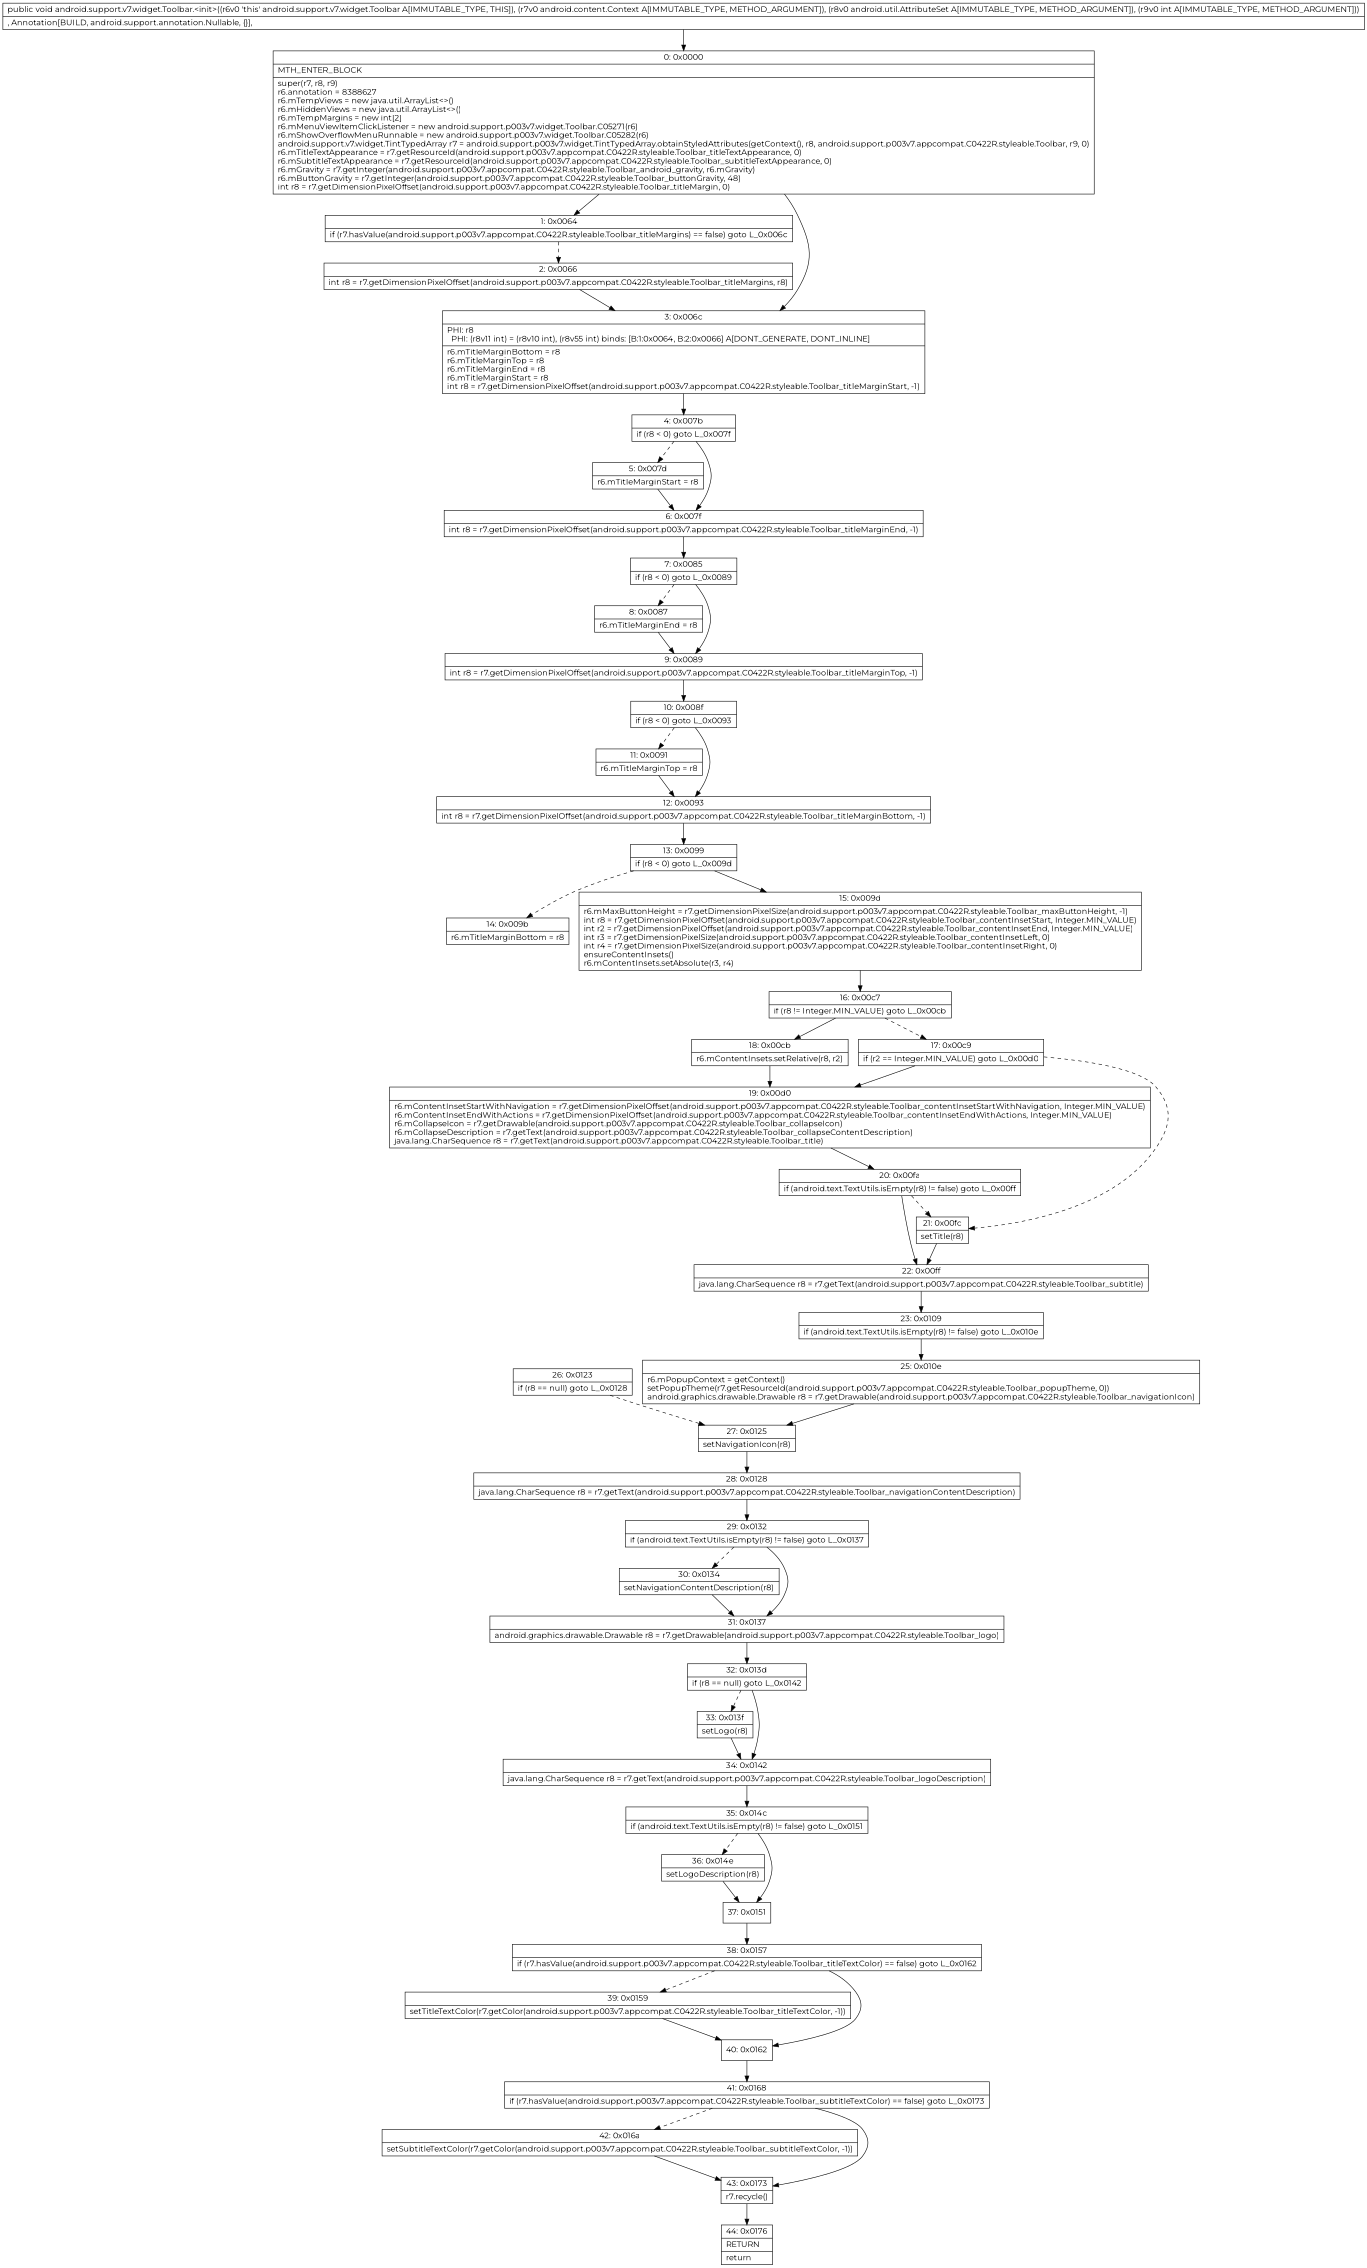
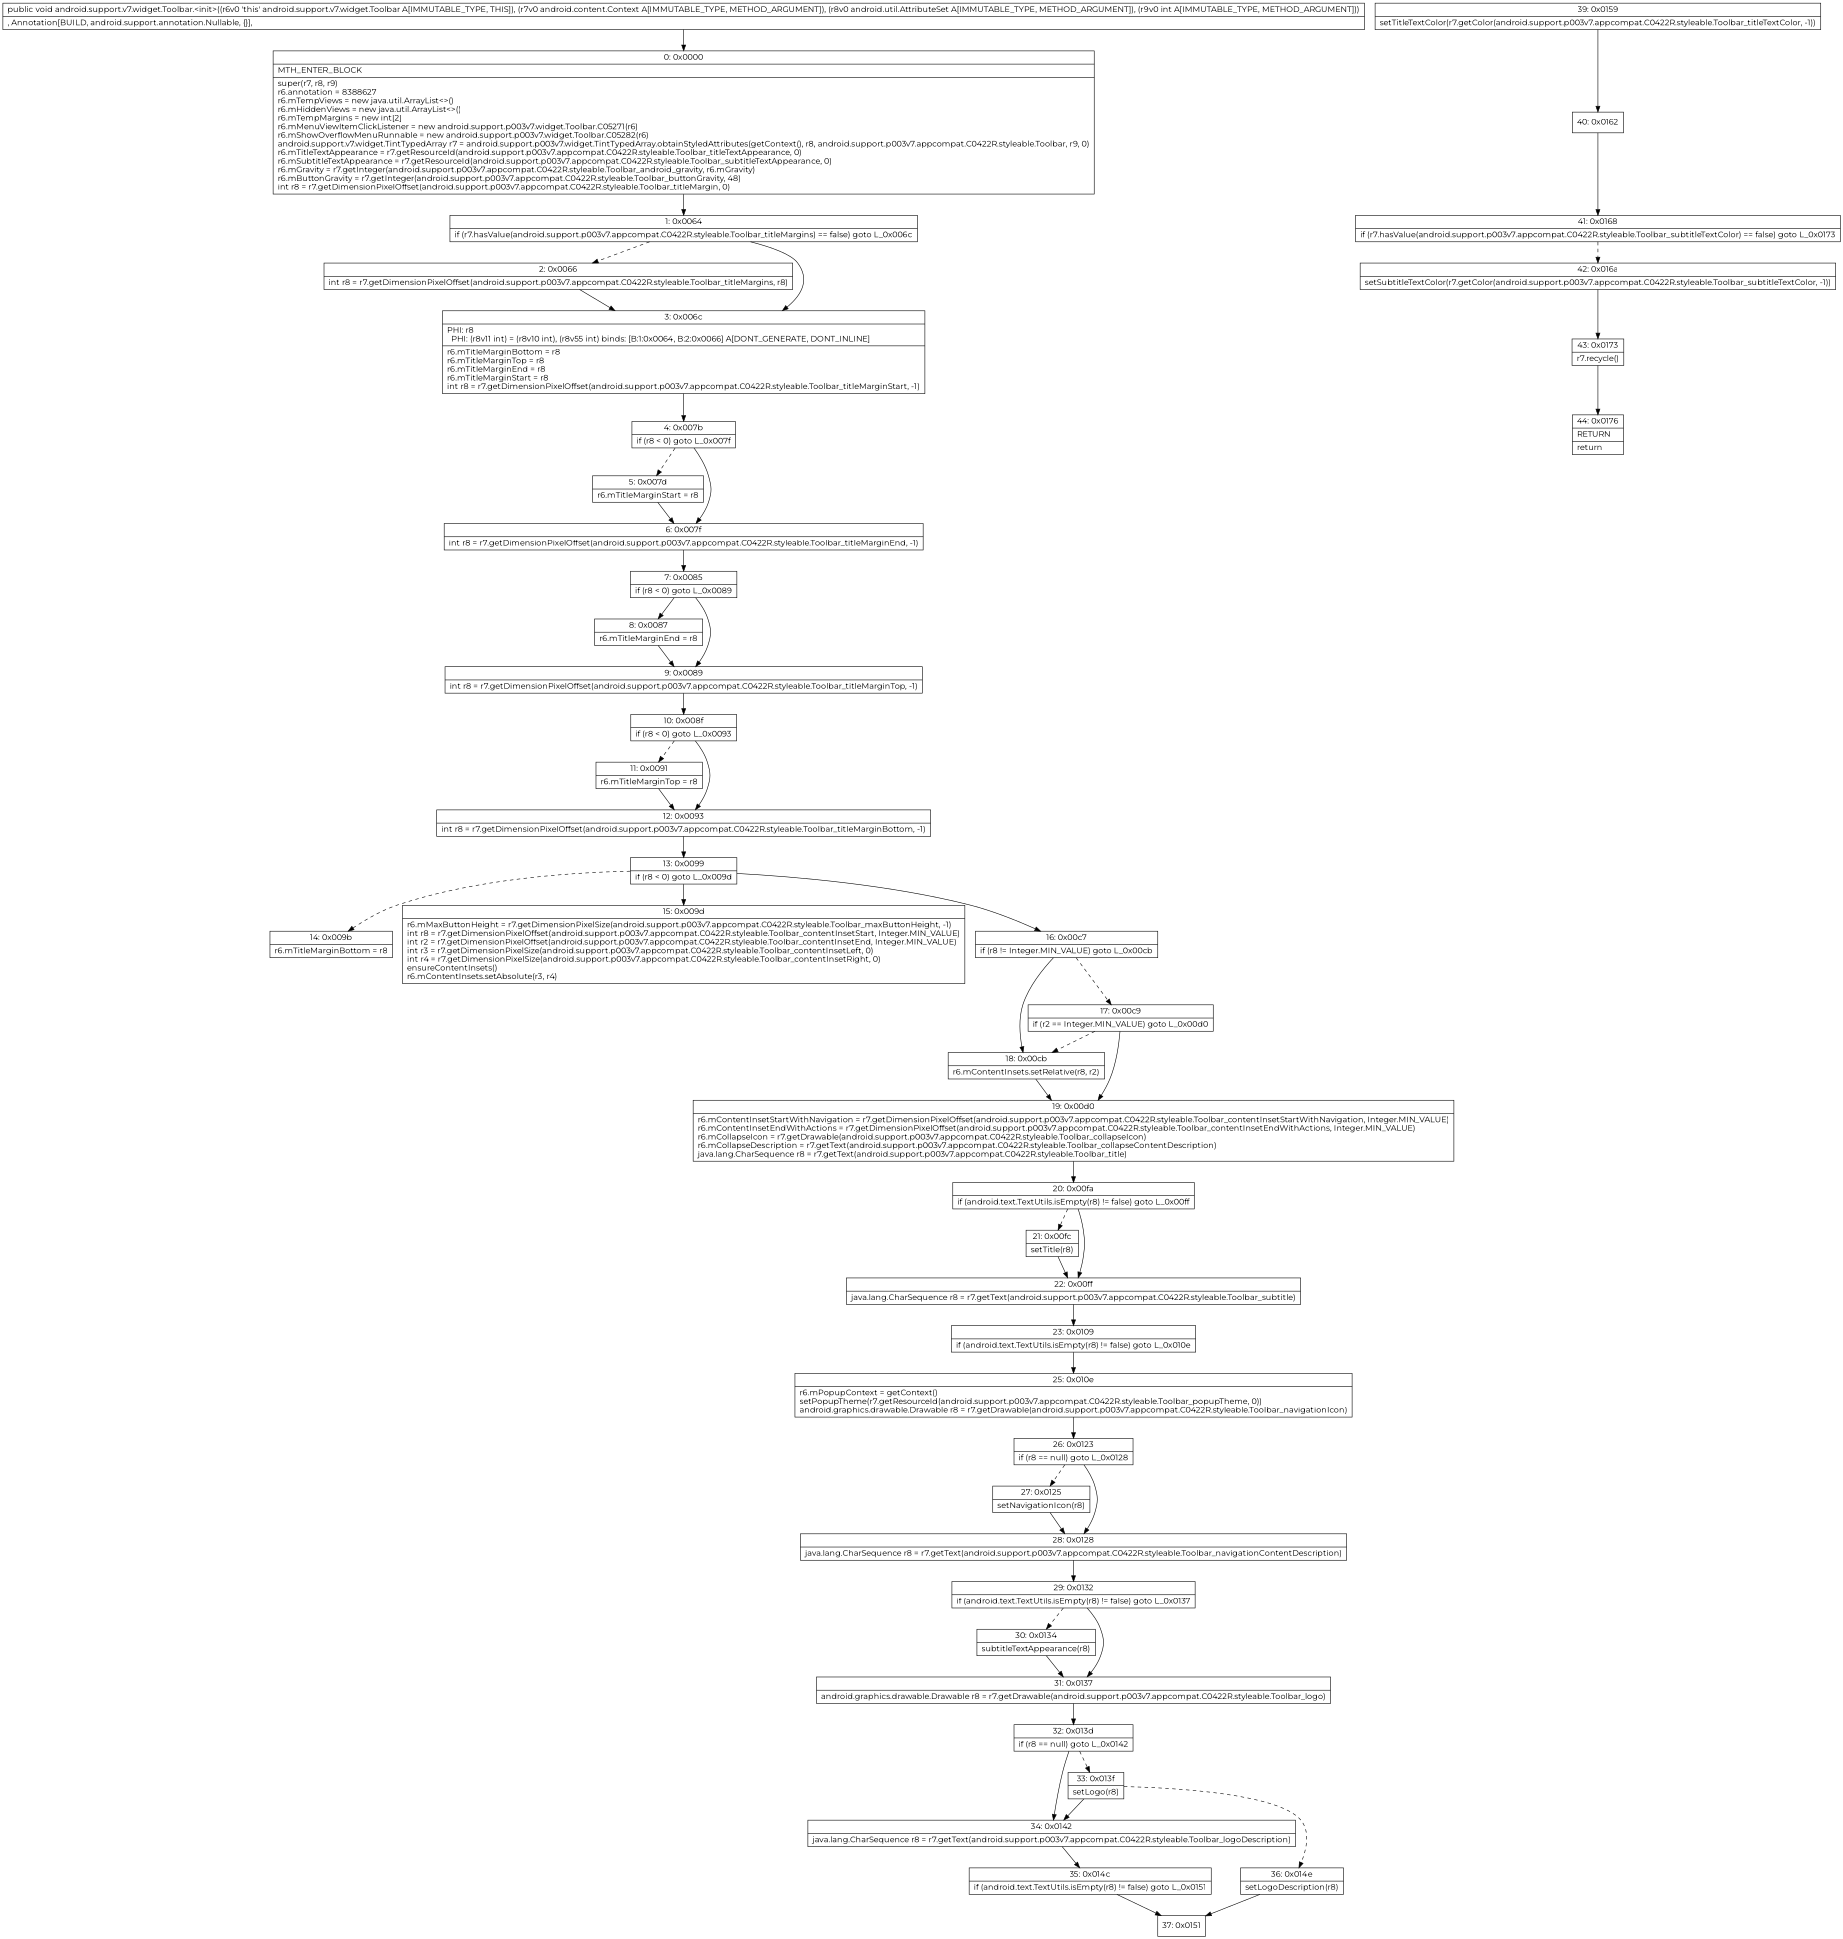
(809, 251) -> (797, 263)
(668, 593) -> (668, 606)
(860, 978) -> (889, 889)
(1150, 1155) -> (1076, 1041)
(823, 1414) -> (1074, 1425)
none -> (1097, 1496)
(699, 1588) -> (1036, 1649)
(732, 1842) -> (1237, 1796)
(747, 1958) -> none
(860, 2159) -> none
